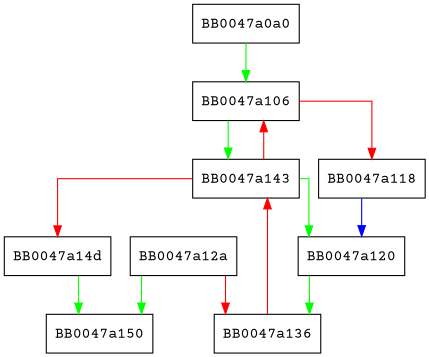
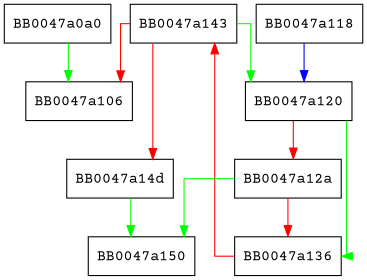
(359, 101) -> none
(228, 134) -> none
none -> (293, 134)
